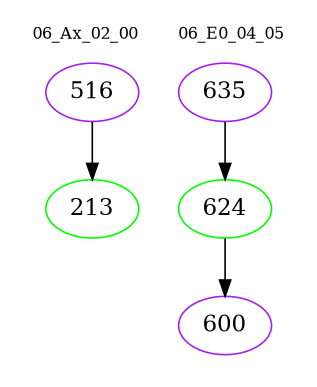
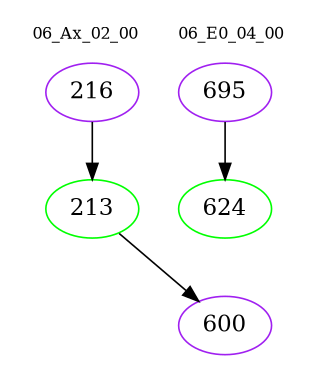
(232, 35) -> (232, 35)
(92, 92) -> (92, 92)
(225, 92) -> (225, 92)
(225, 259) -> (153, 262)
